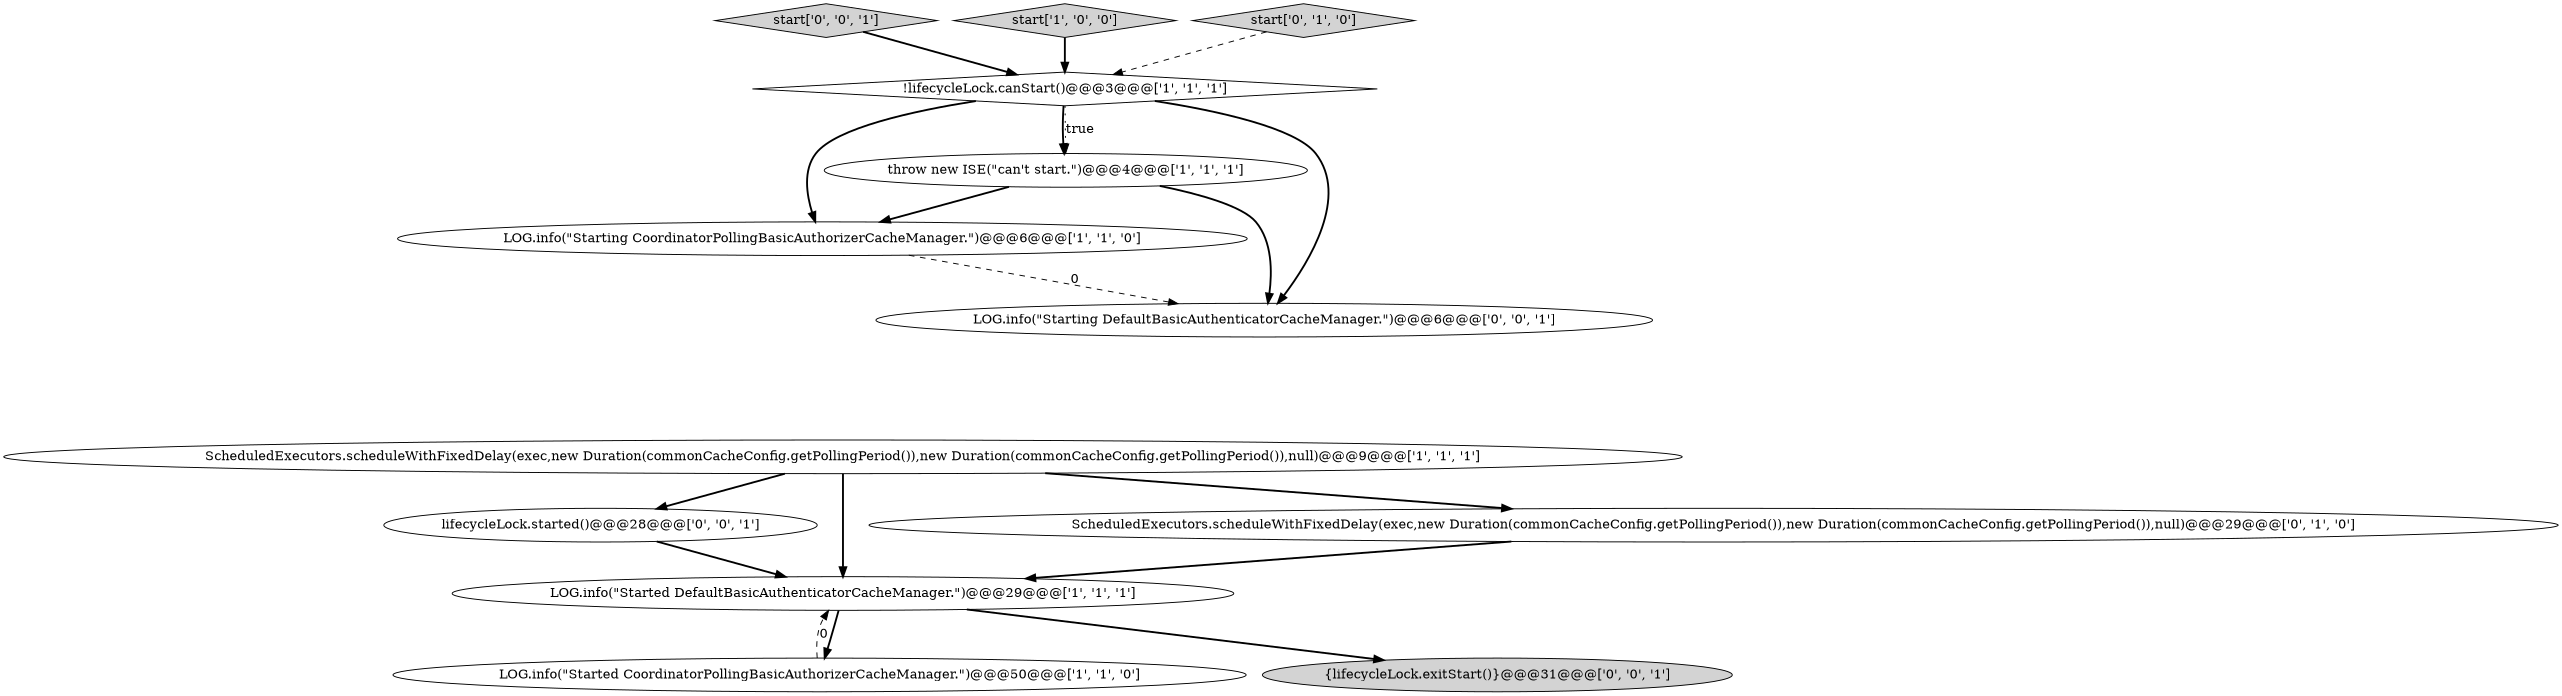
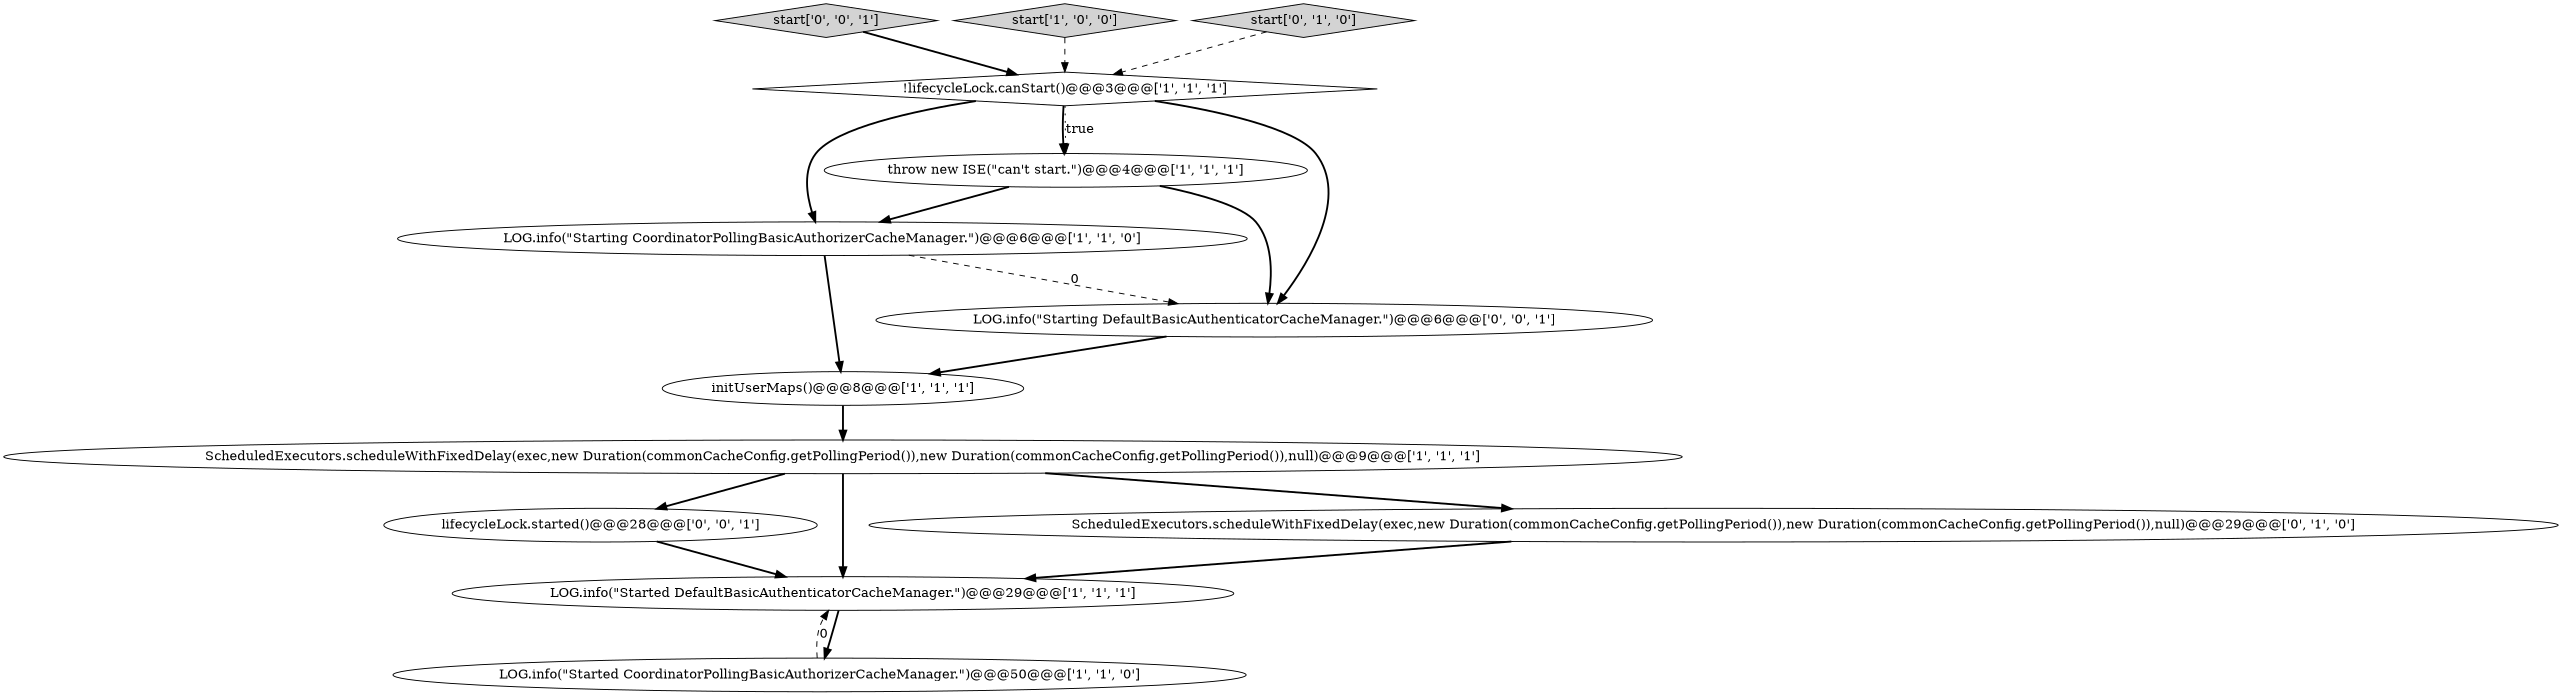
(1065, 50) -> (1065, 50)
none -> (843, 388)
(1497, 675) -> none
